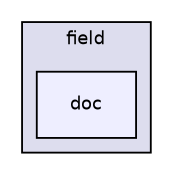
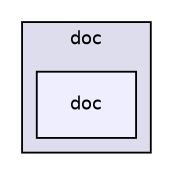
(86, 40) -> (86, 40)
